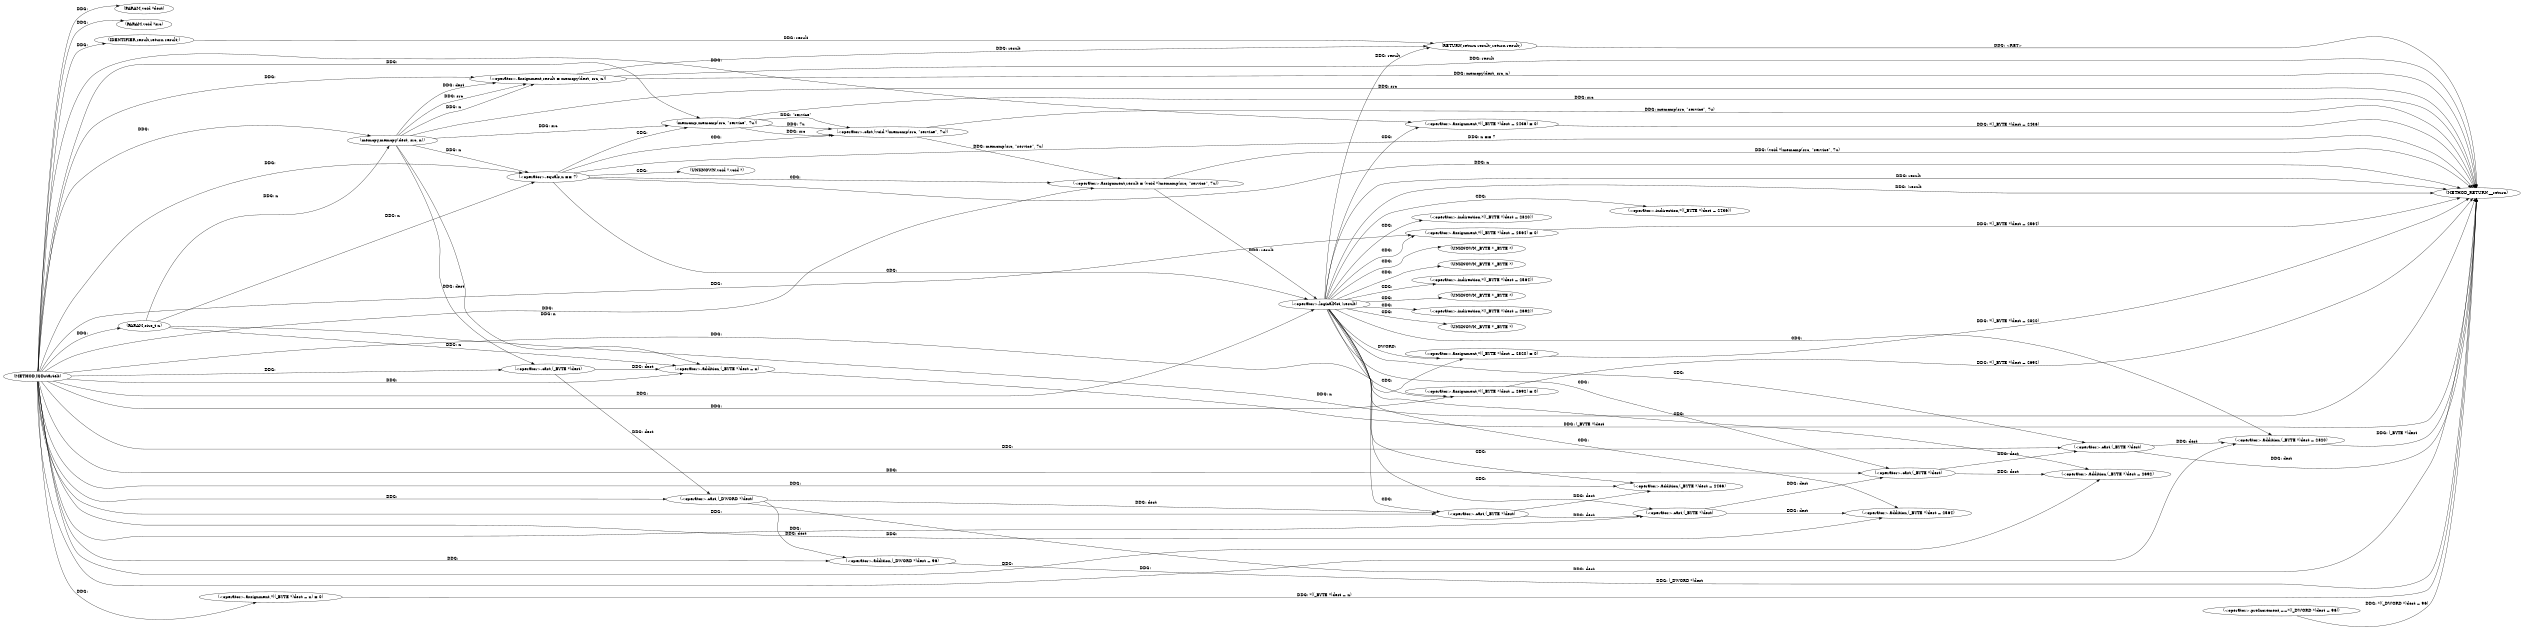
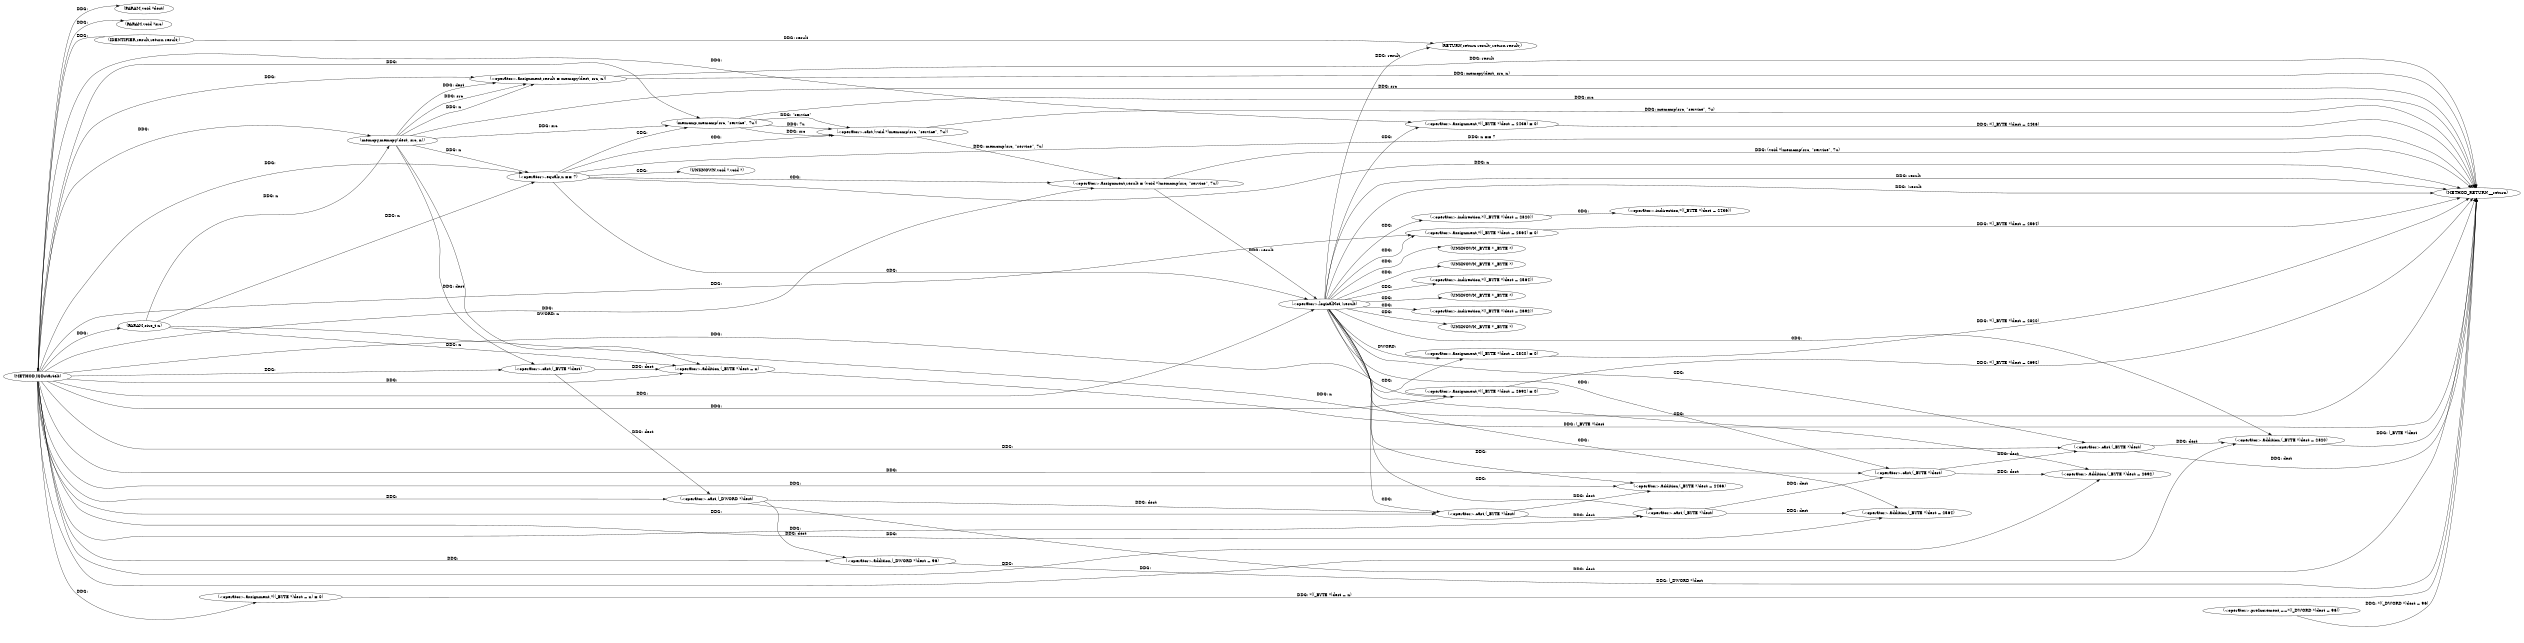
(2056, 48) -> none
(1000, 52) -> none
(52, 179) -> (49, 189)
(1462, 202) -> (1579, 214)
(548, 314) -> (548, 314)
(1482, 452) -> (1482, 452)
